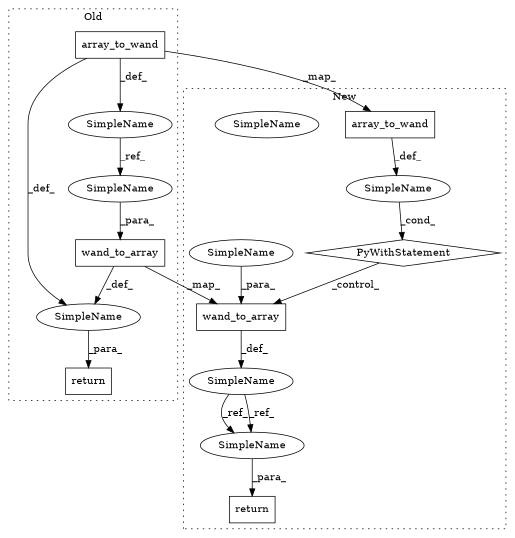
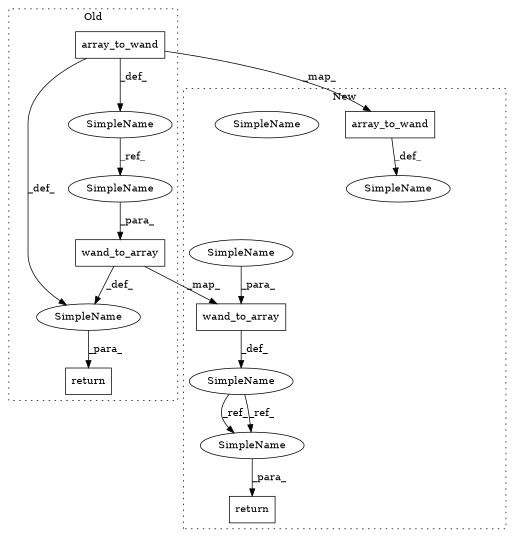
(403, 253) -> none
